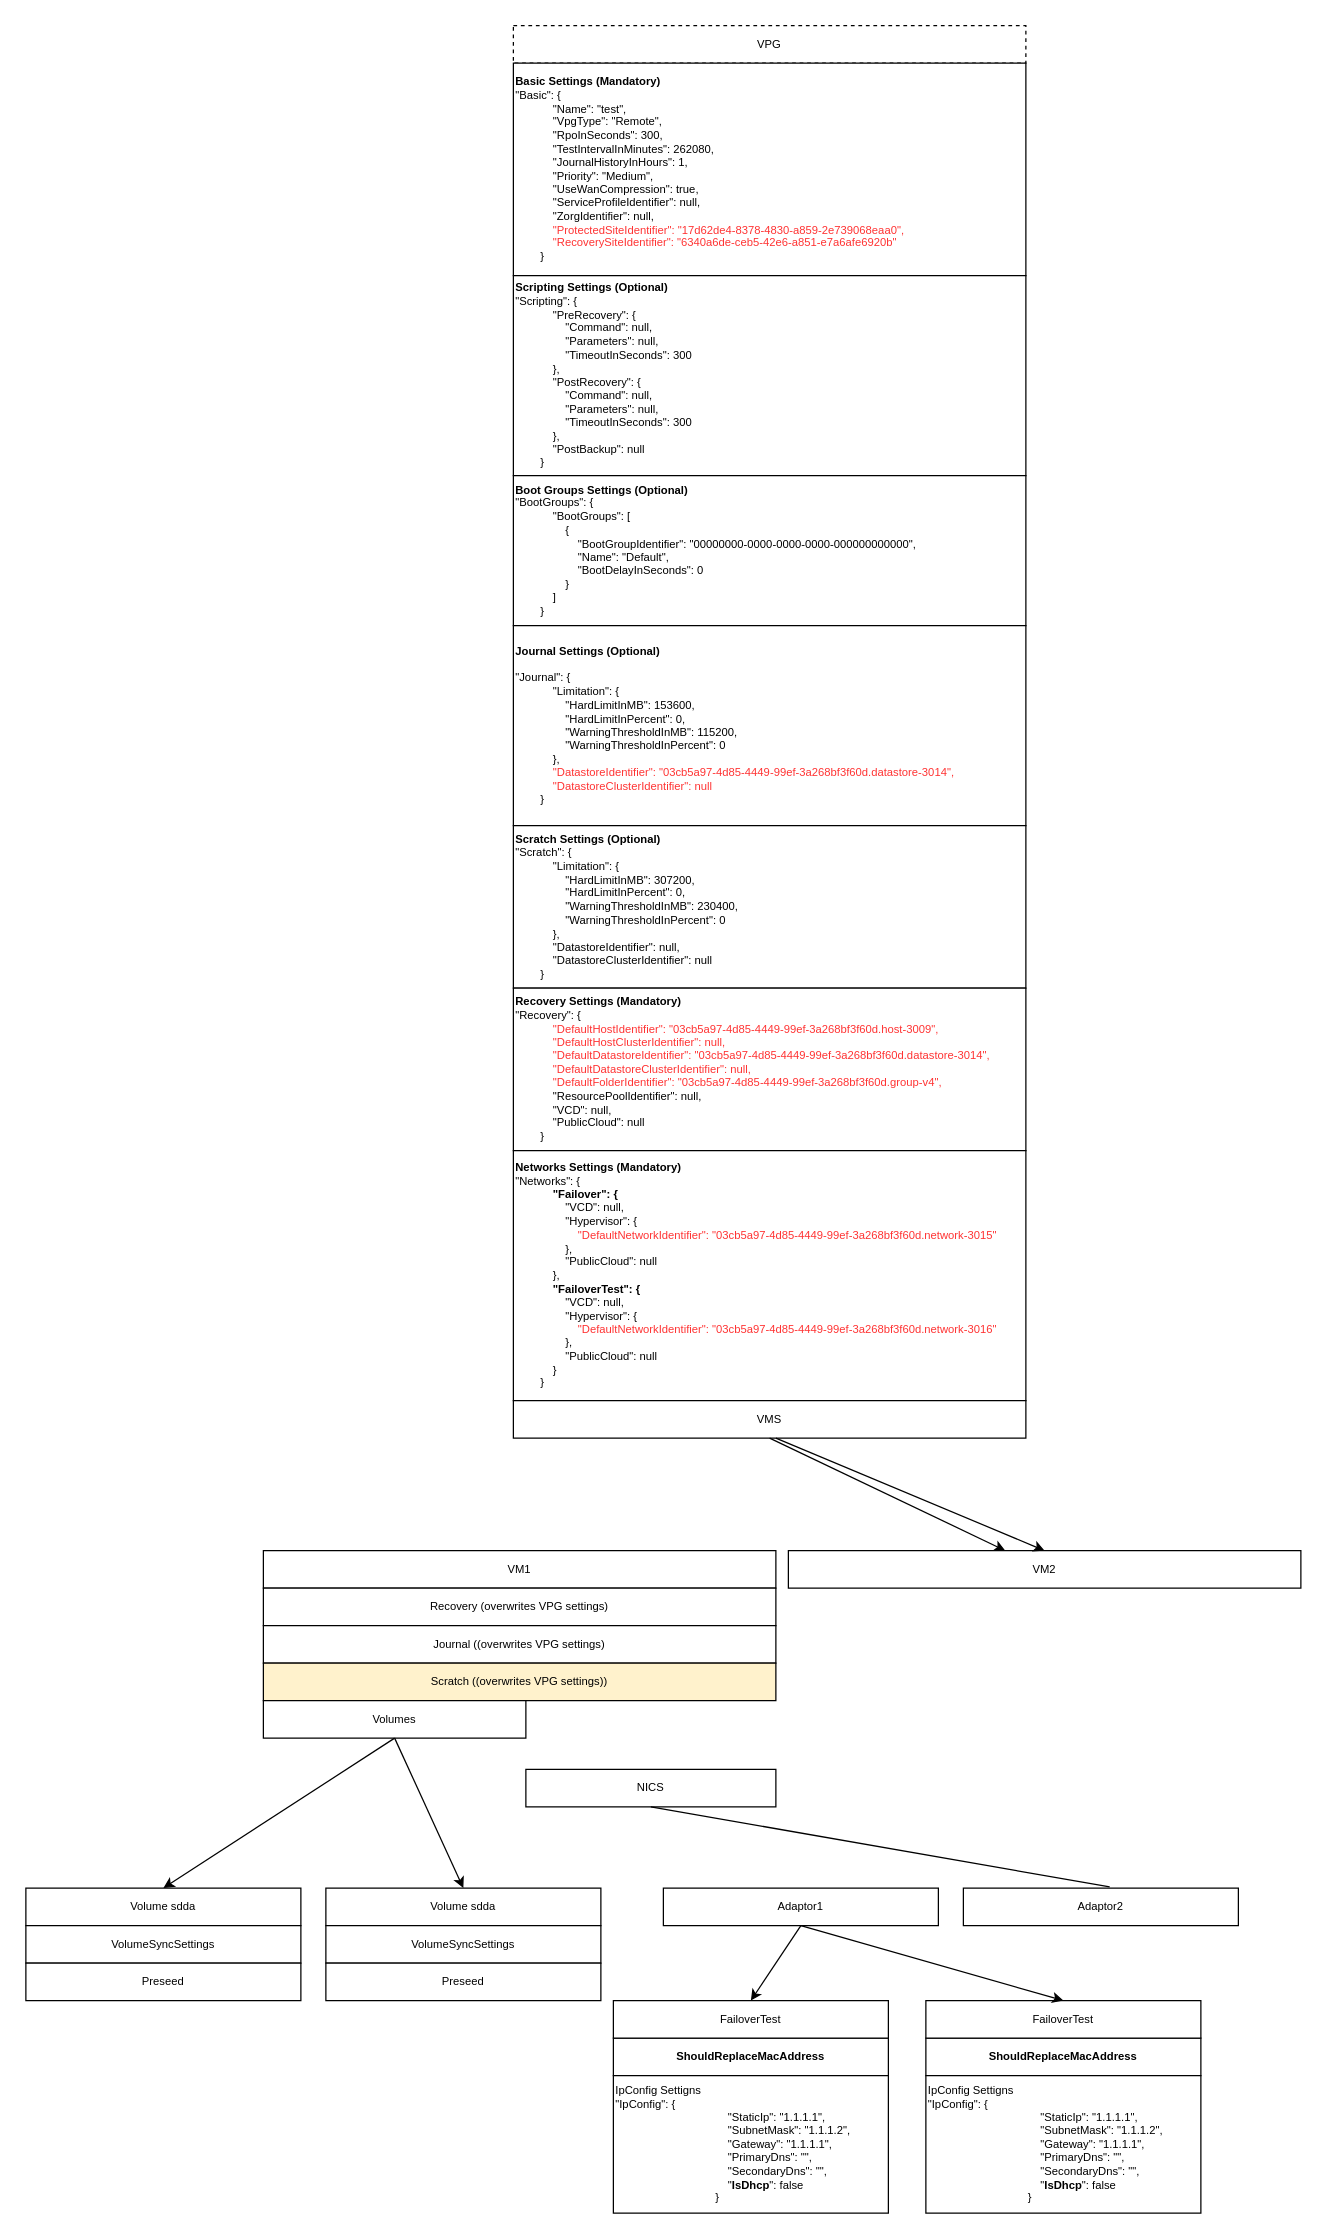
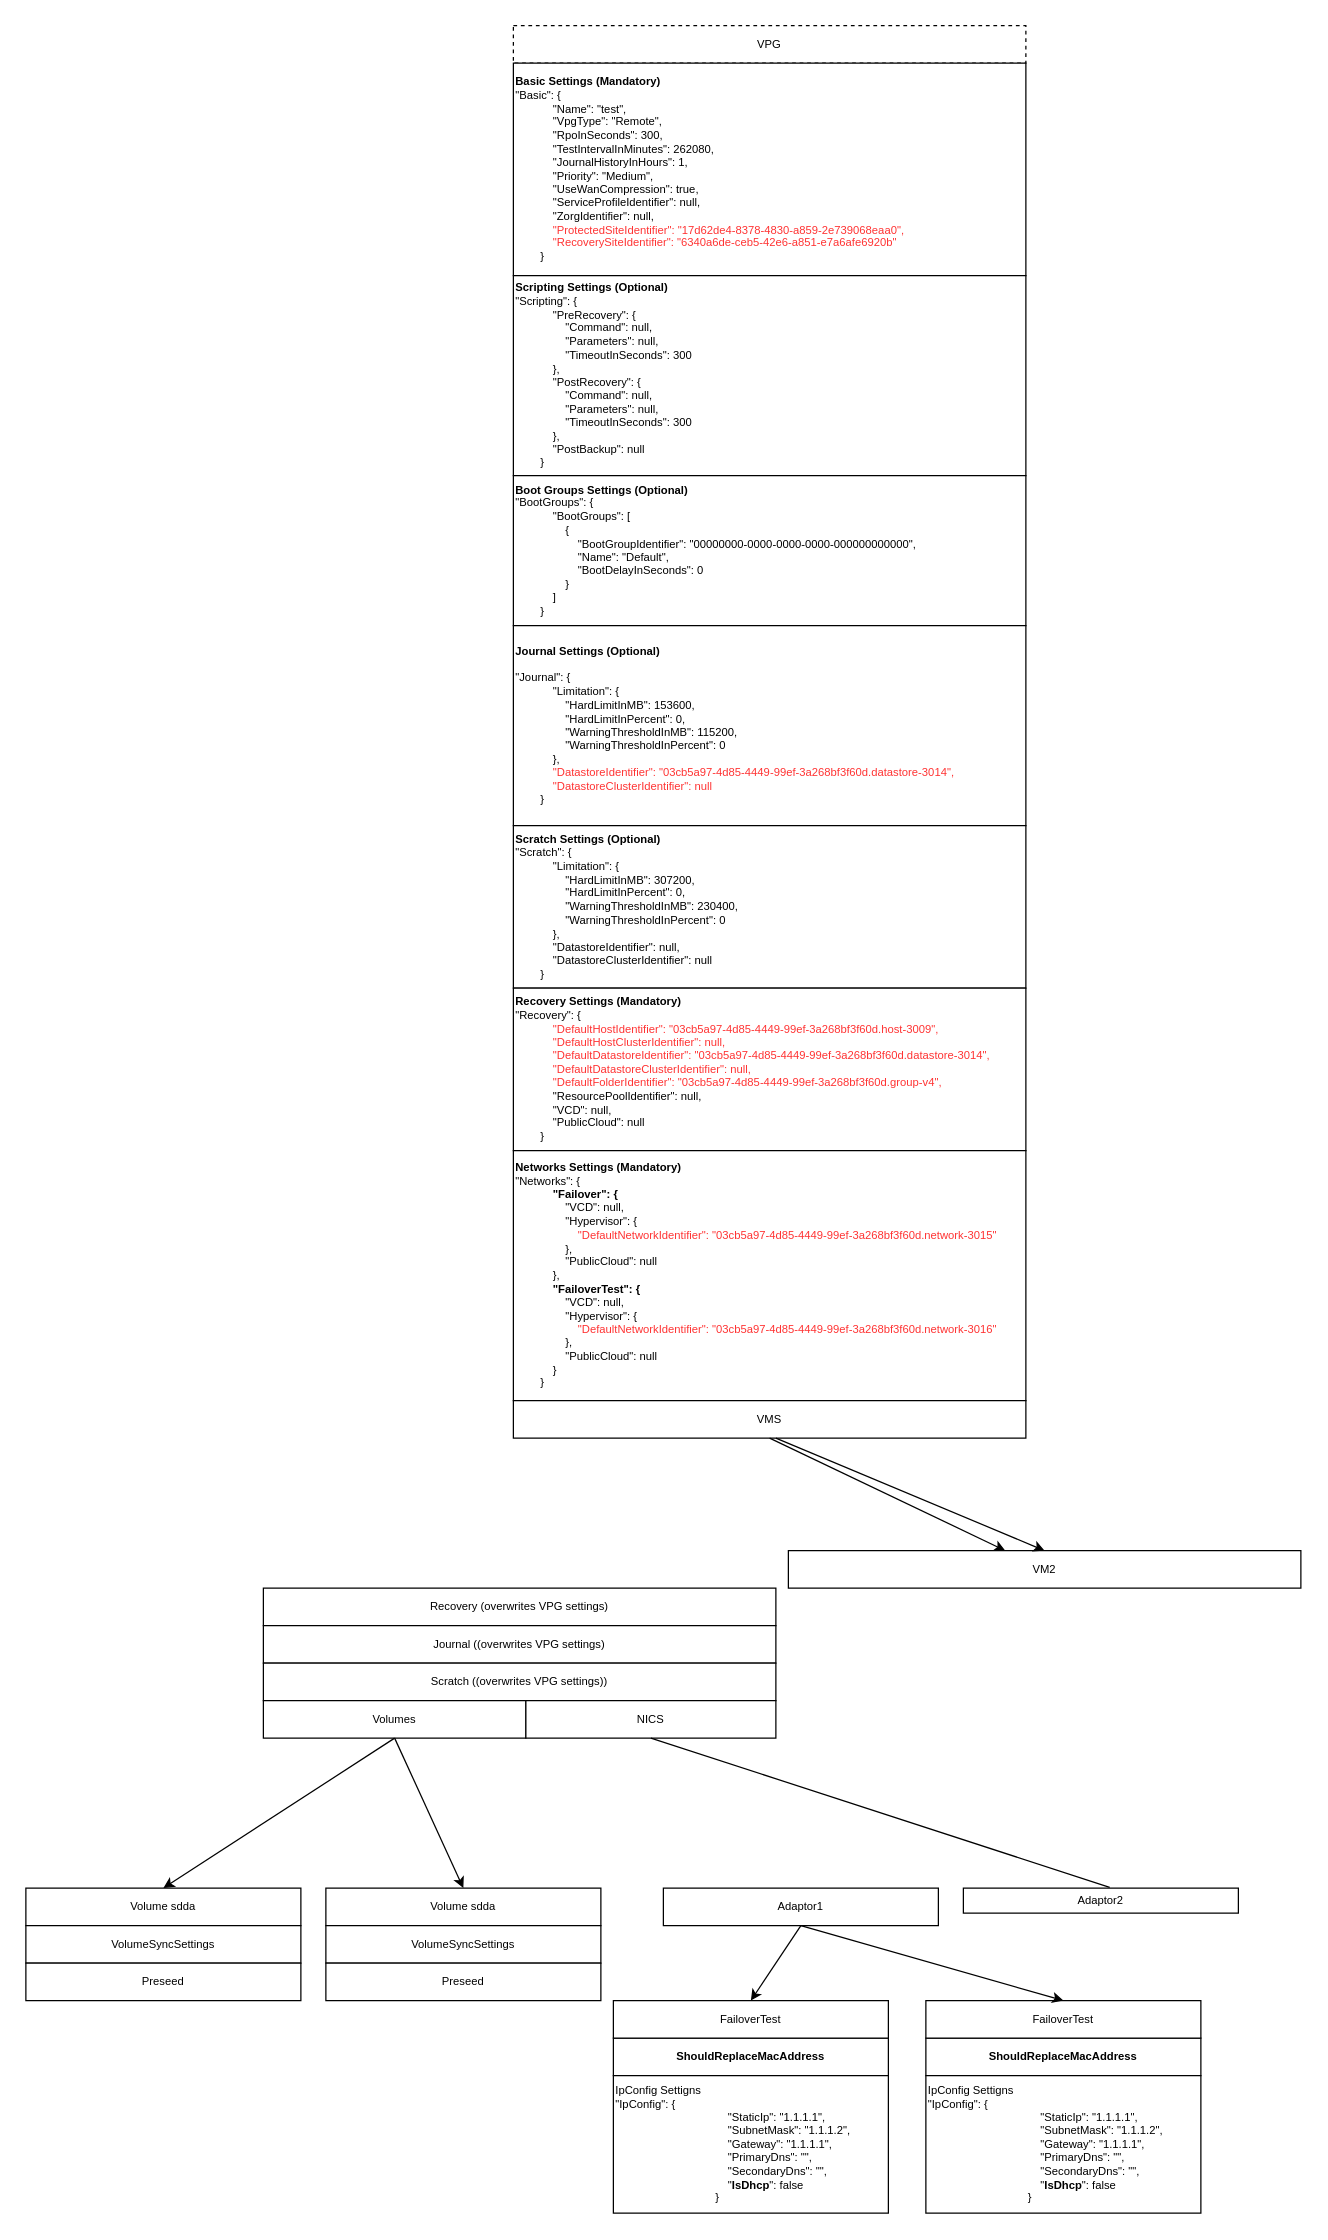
(519, 1569) -> none
(519, 1682) -> (519, 1682)
(651, 1788) -> (651, 1719)
(1101, 1907) -> (1101, 1901)
